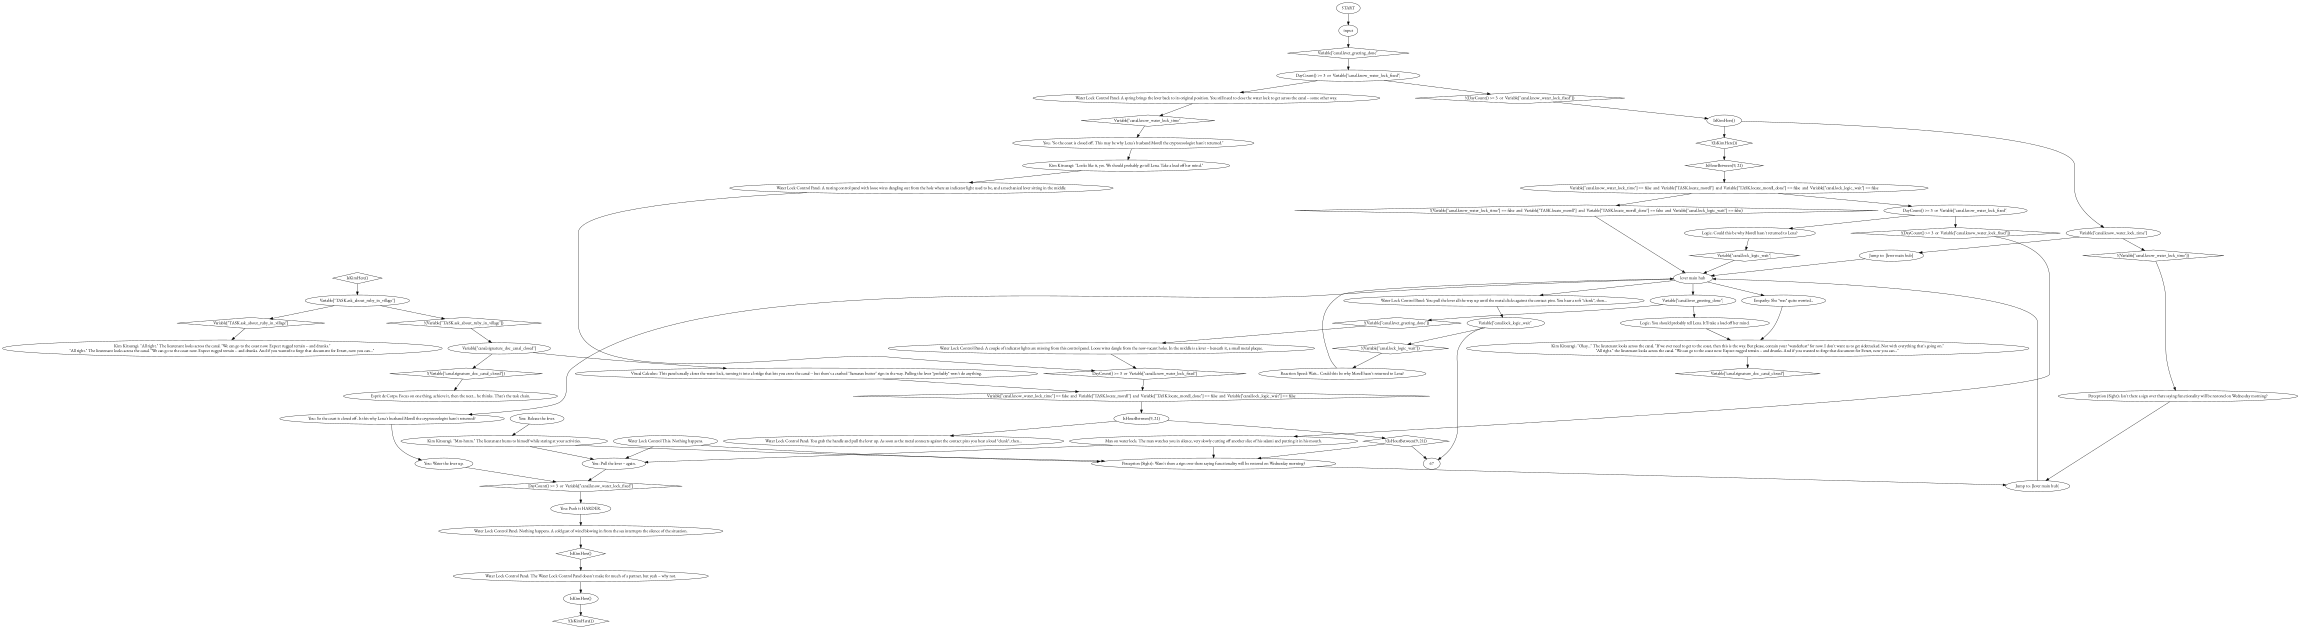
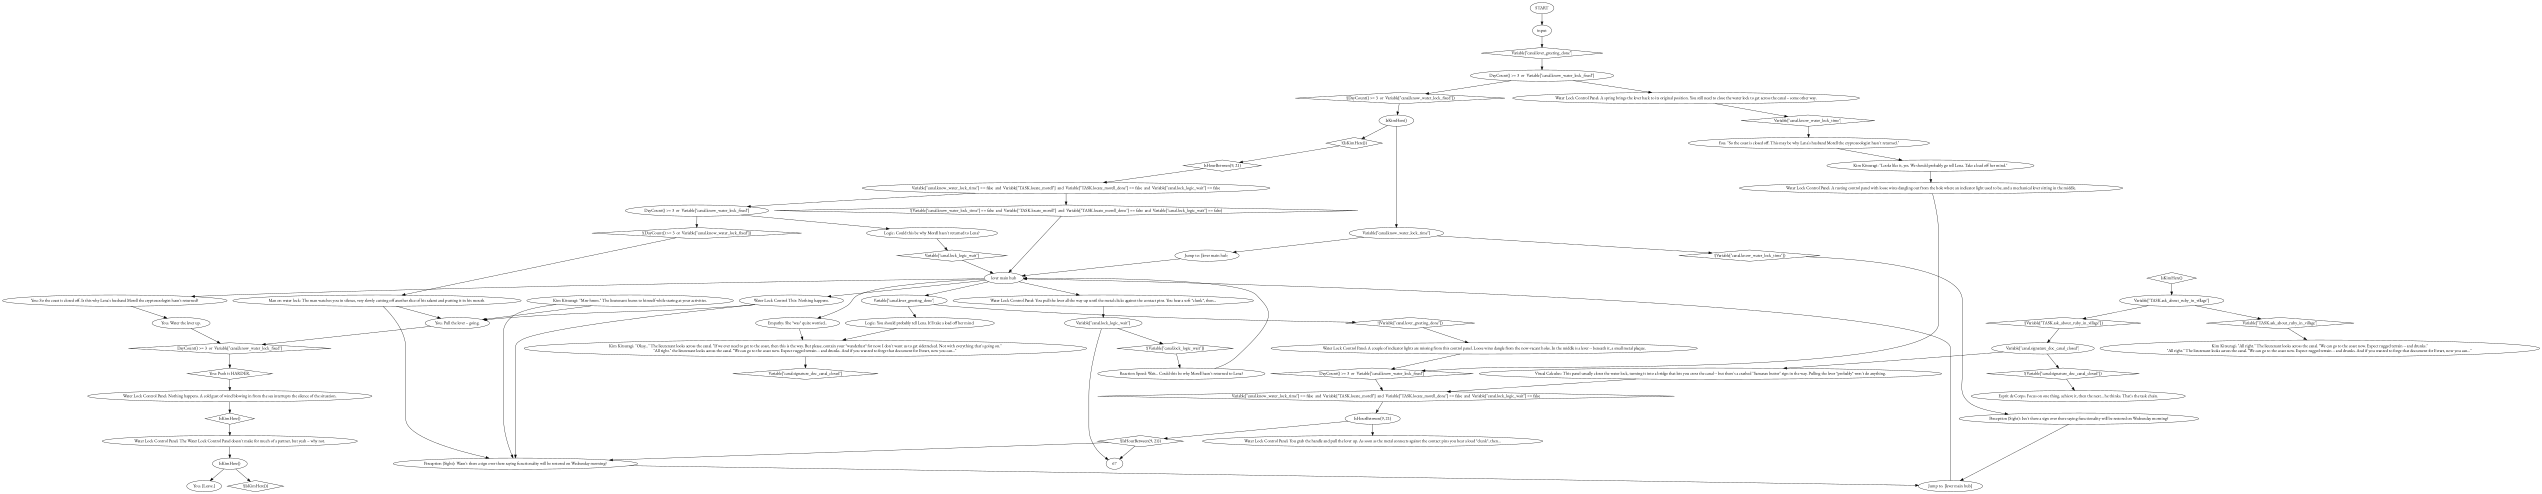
none -> (908, 288)
(537, 419) -> none
(614, 464) -> (457, 323)
none -> (204, 486)
(581, 509) -> (230, 374)
